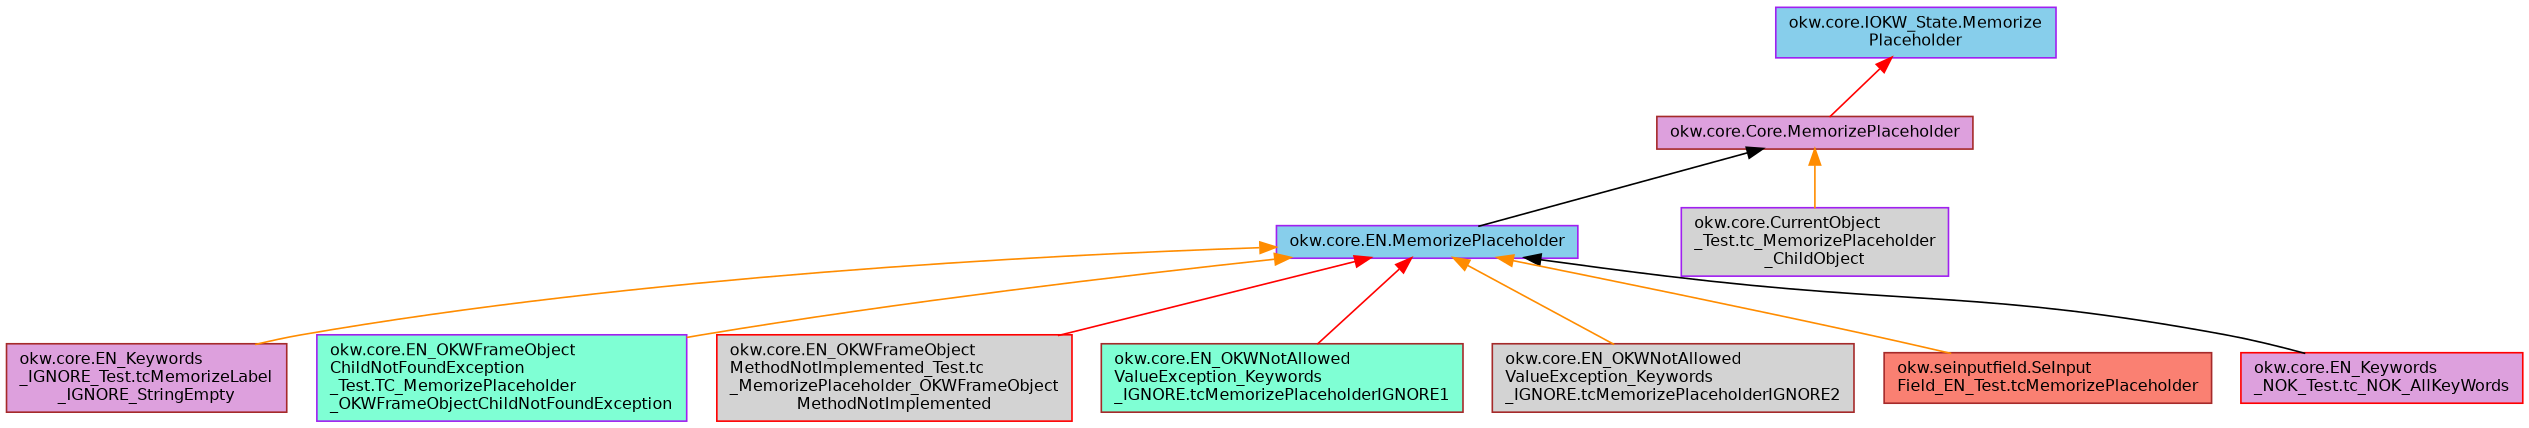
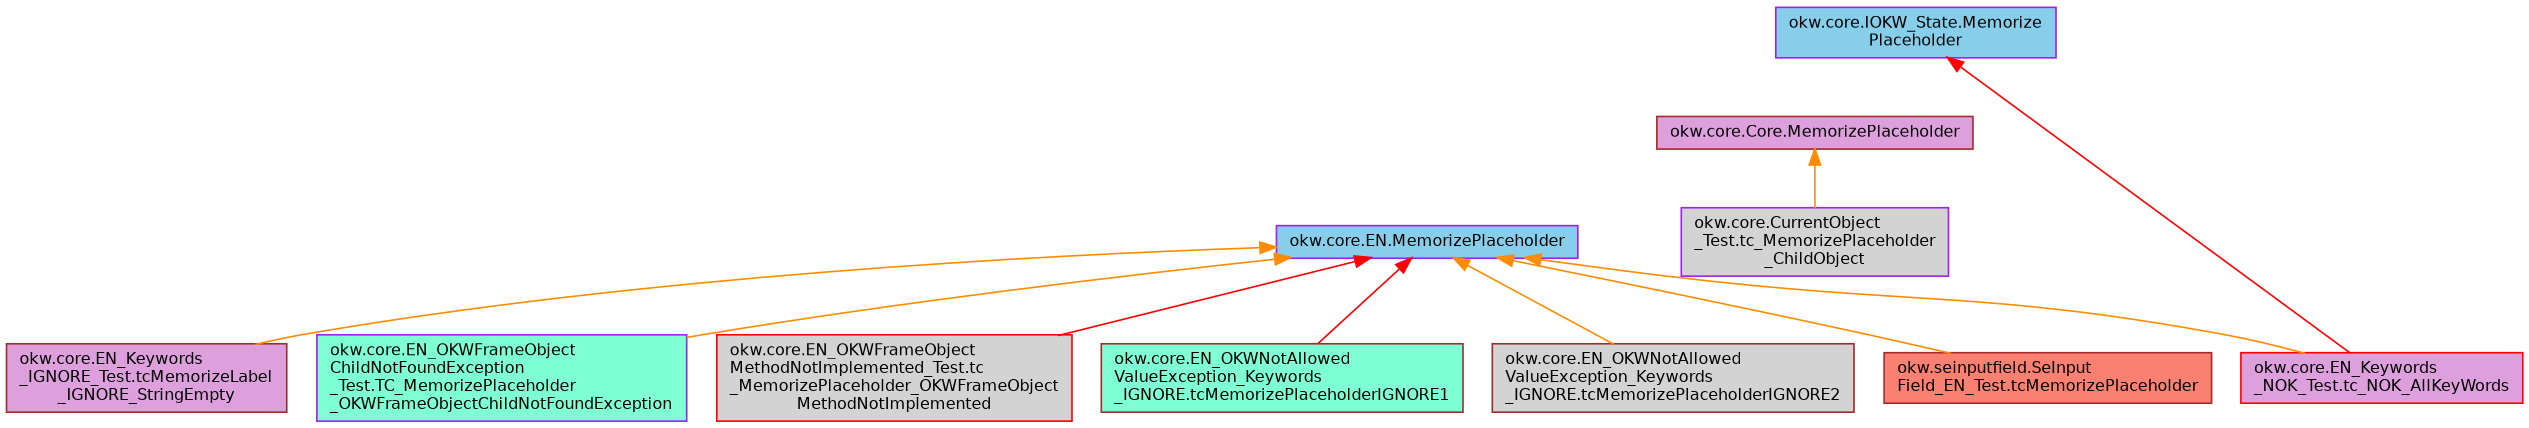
(1855, 93) -> (2156, 210)
(1613, 190) -> none
(1924, 298) -> (1924, 298)
